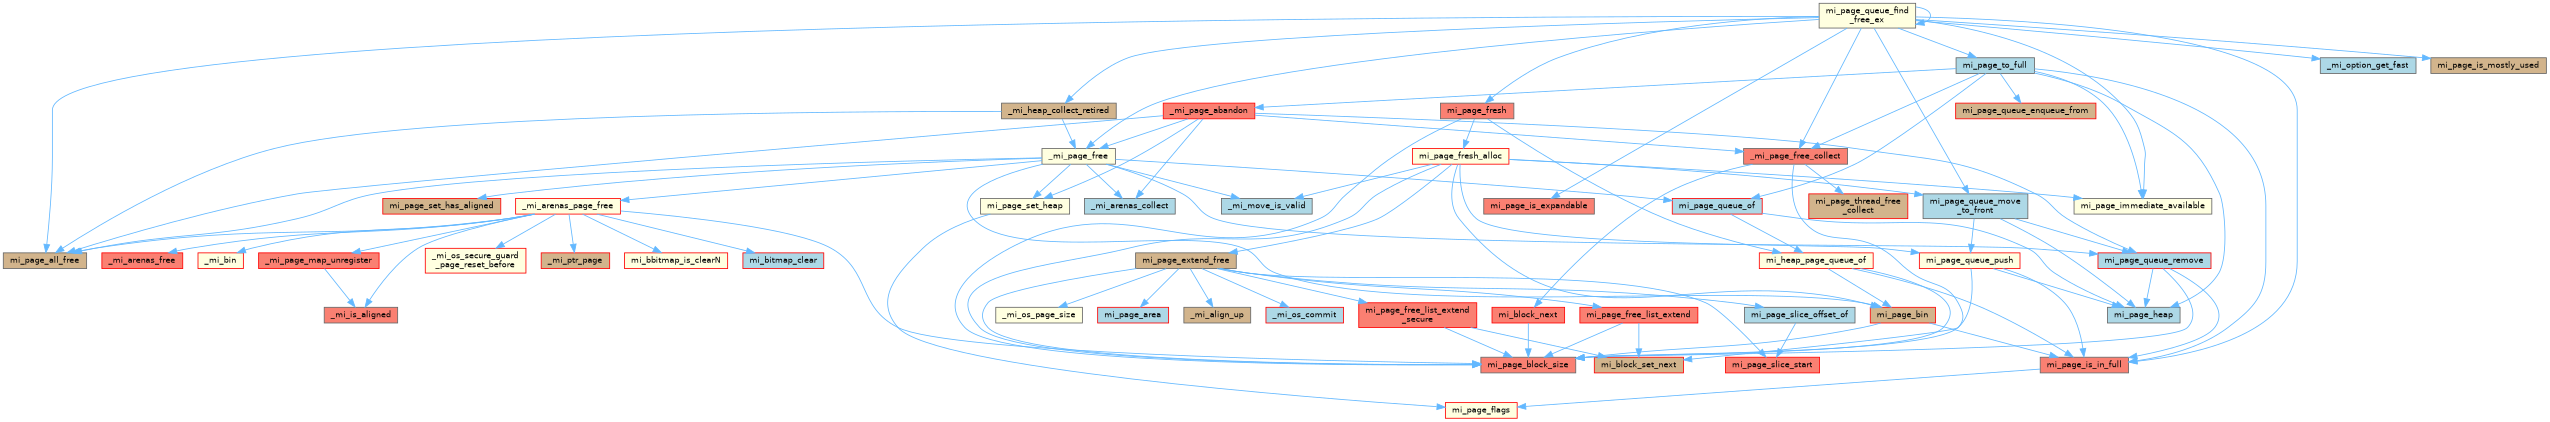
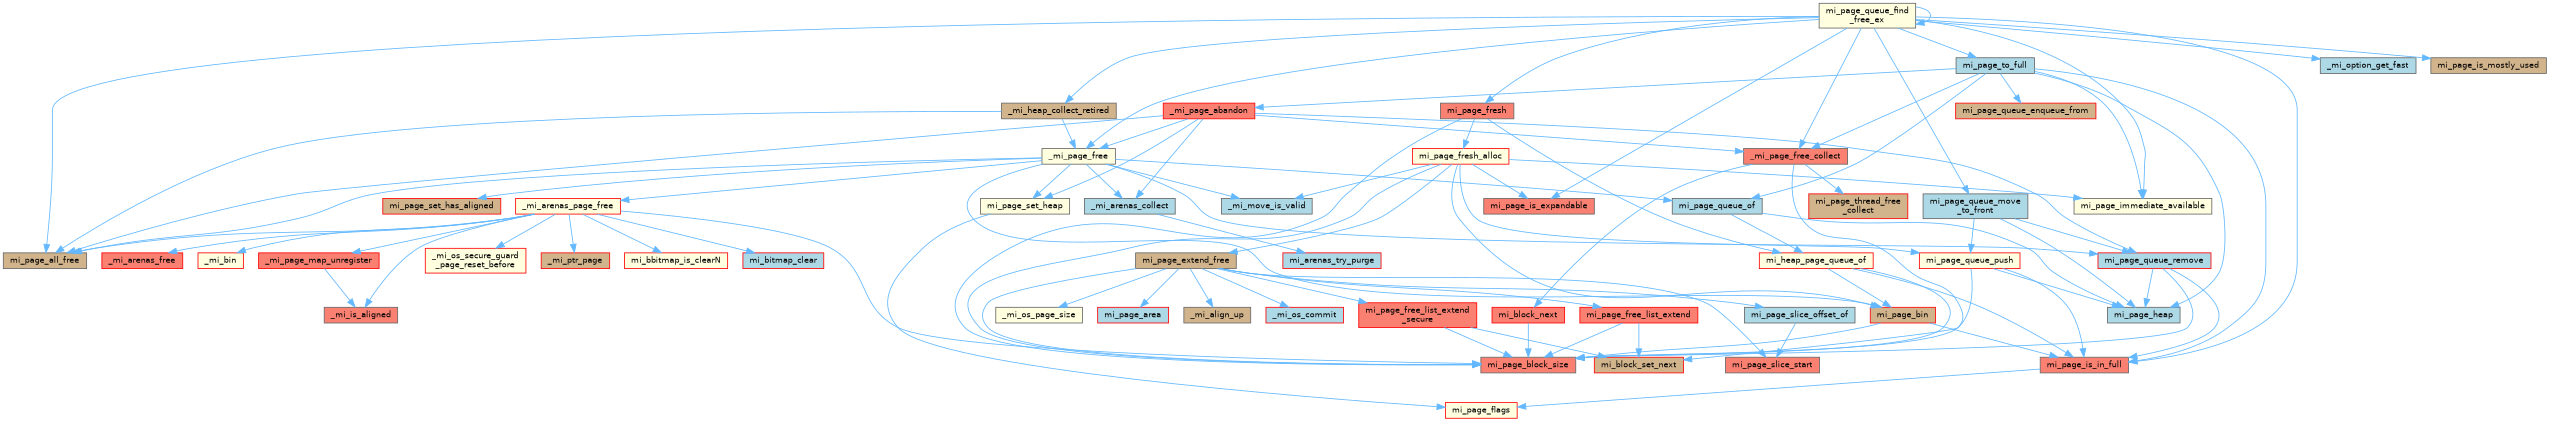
(1712, 173) -> (1496, 179)
(1717, 206) -> (1717, 206)
none -> (1332, 261)
(1773, 365) -> (1773, 365)
